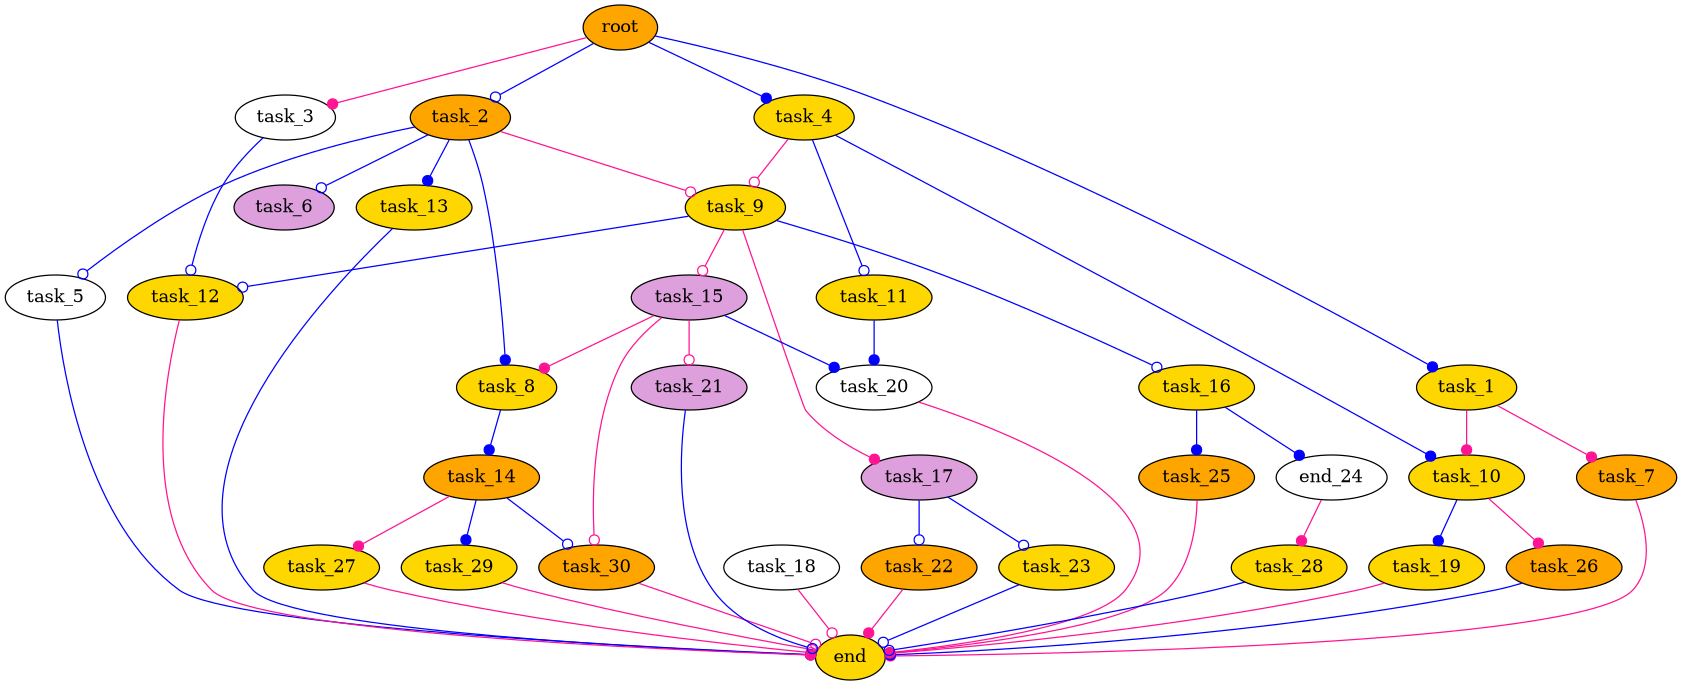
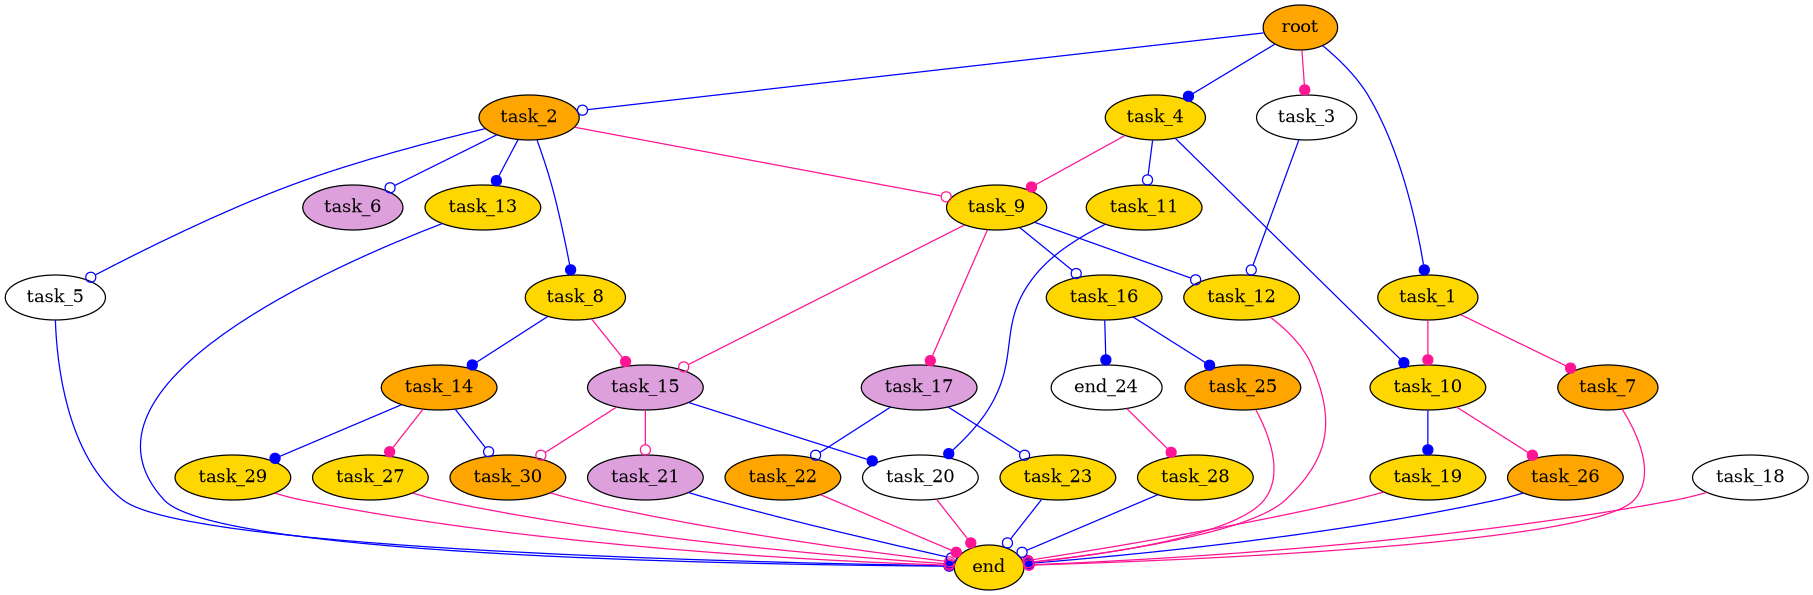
(773, 159) -> (1080, 160)
(601, 341) -> (607, 338)
